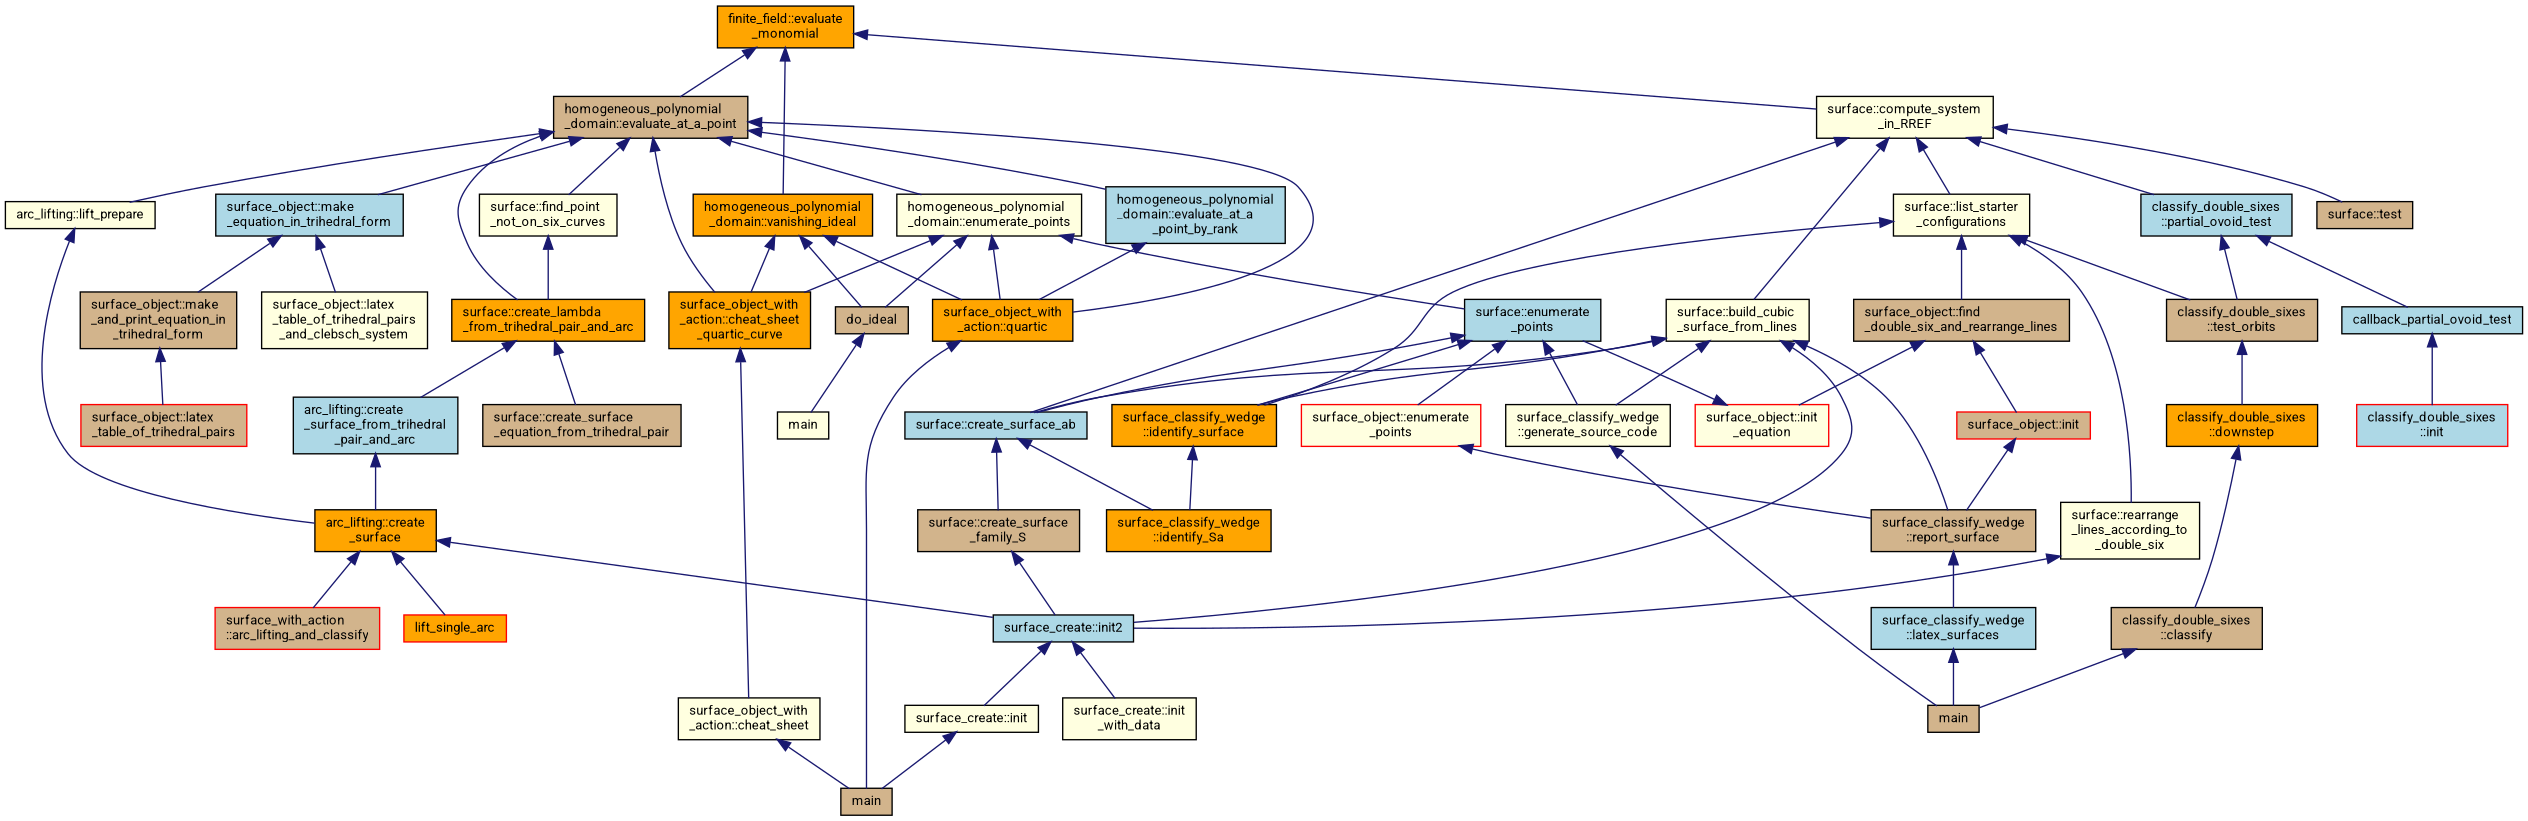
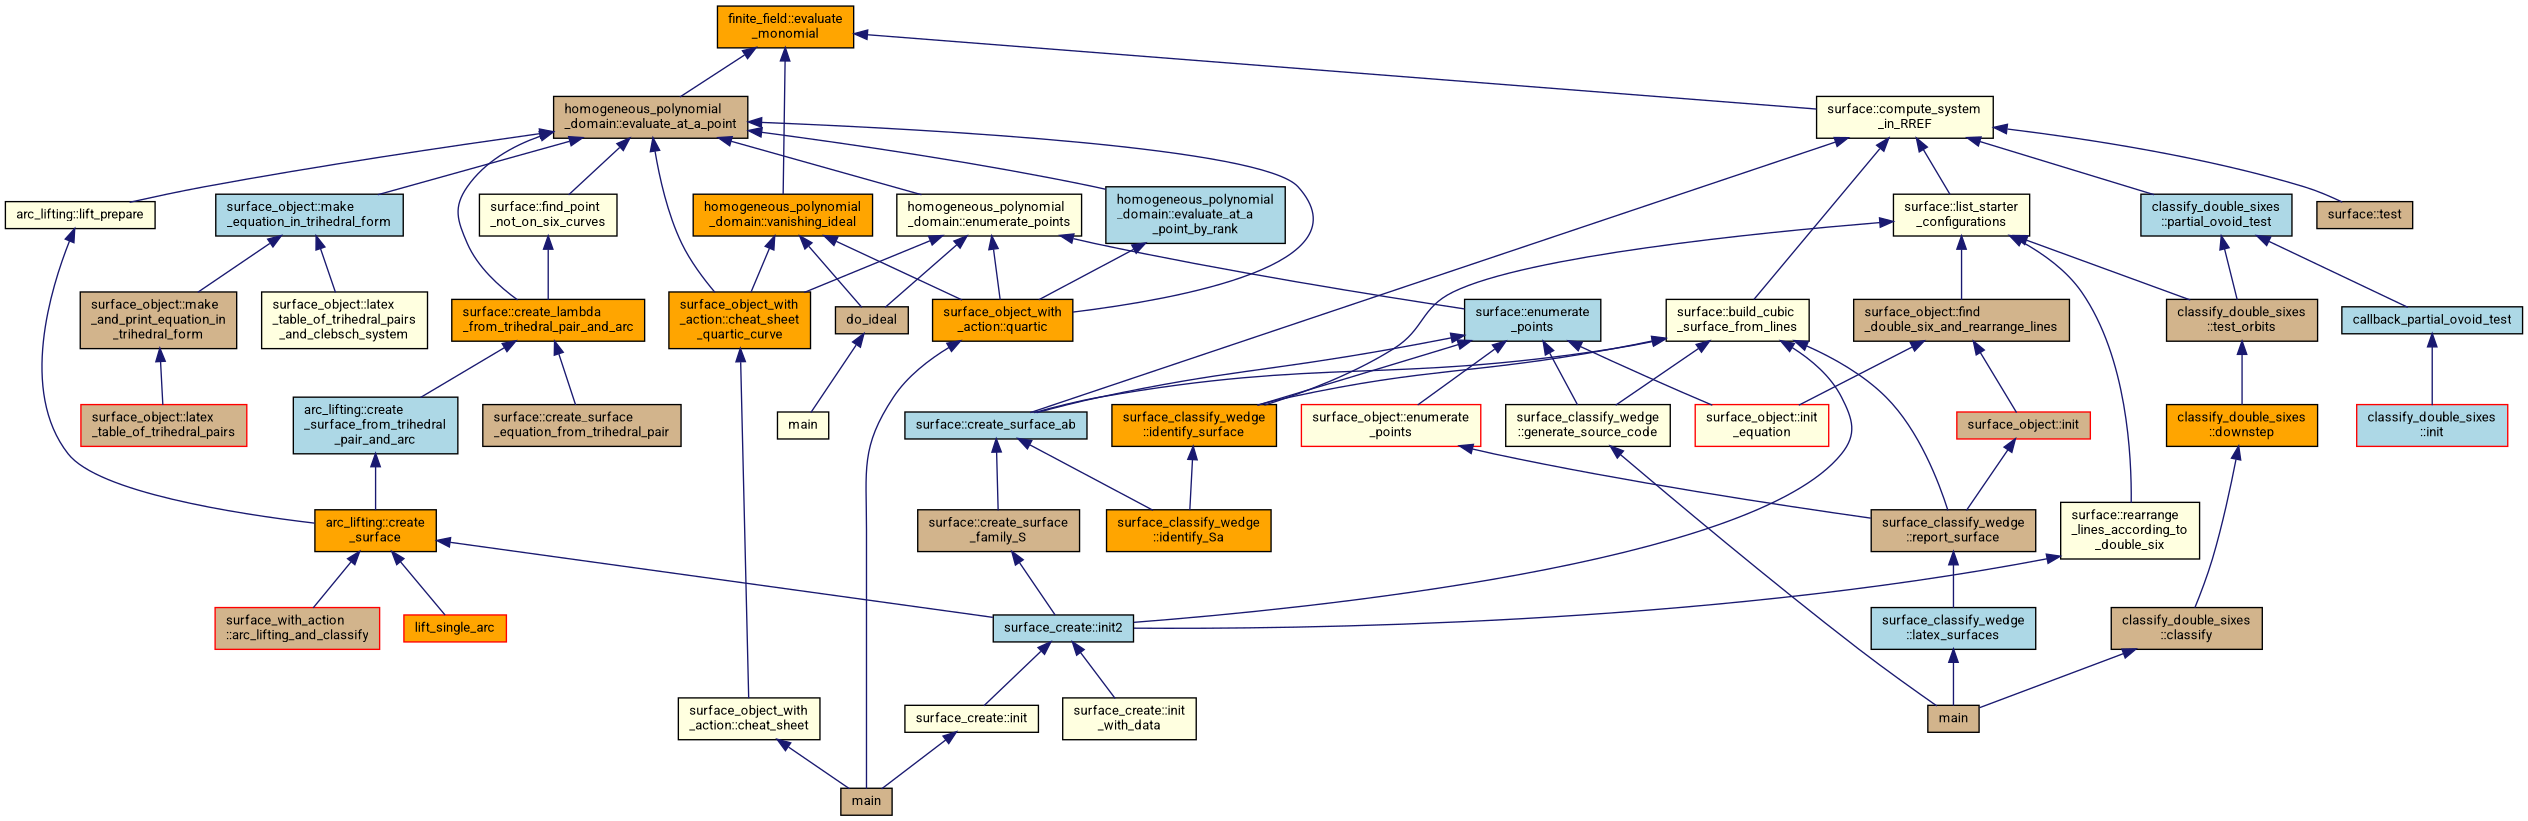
(1649, 369) -> (1643, 375)
